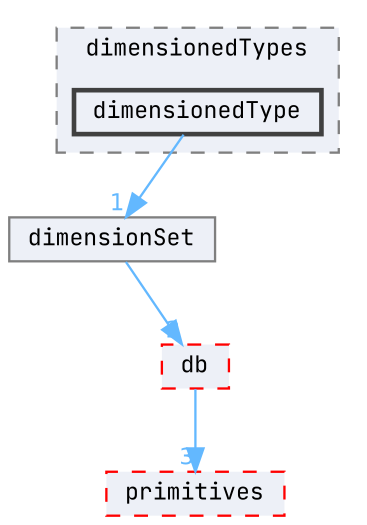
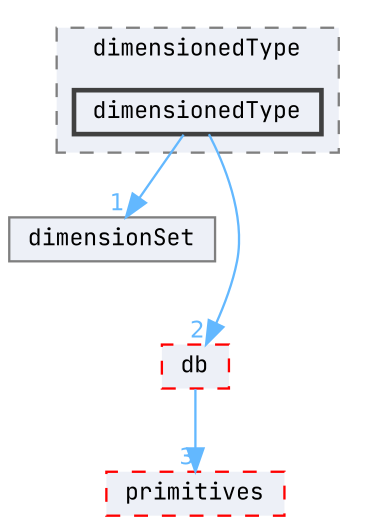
(198, 50) -> (198, 50)
(147, 294) -> (239, 228)
